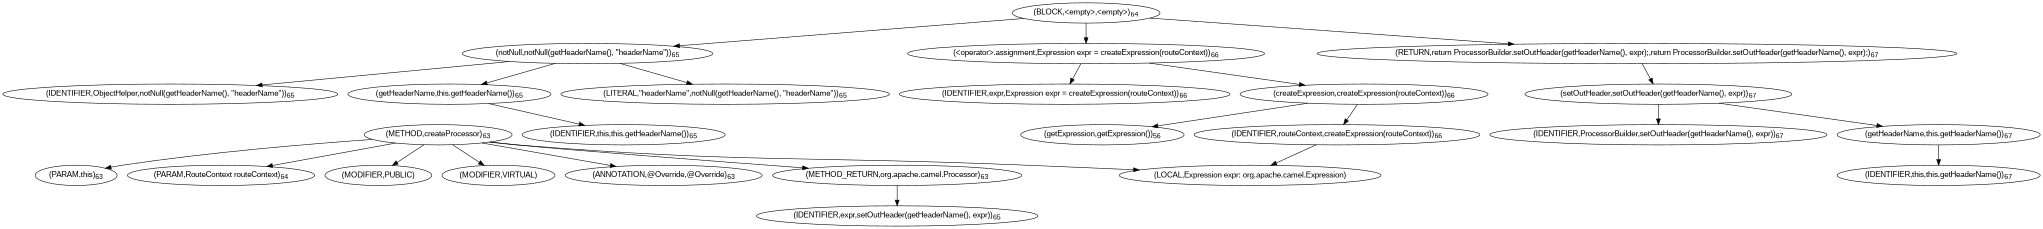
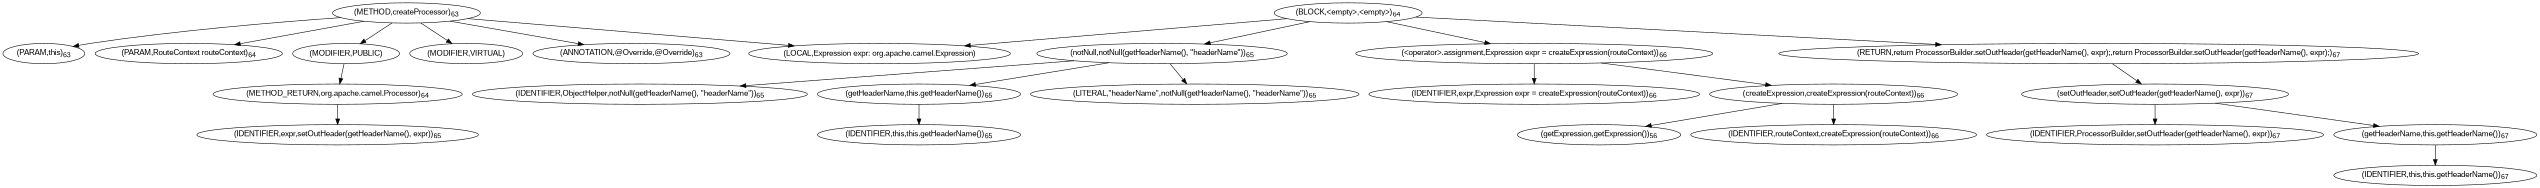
(1296, 154) -> (1129, 32)
(685, 159) -> (342, 71)
(985, 175) -> (425, 93)
